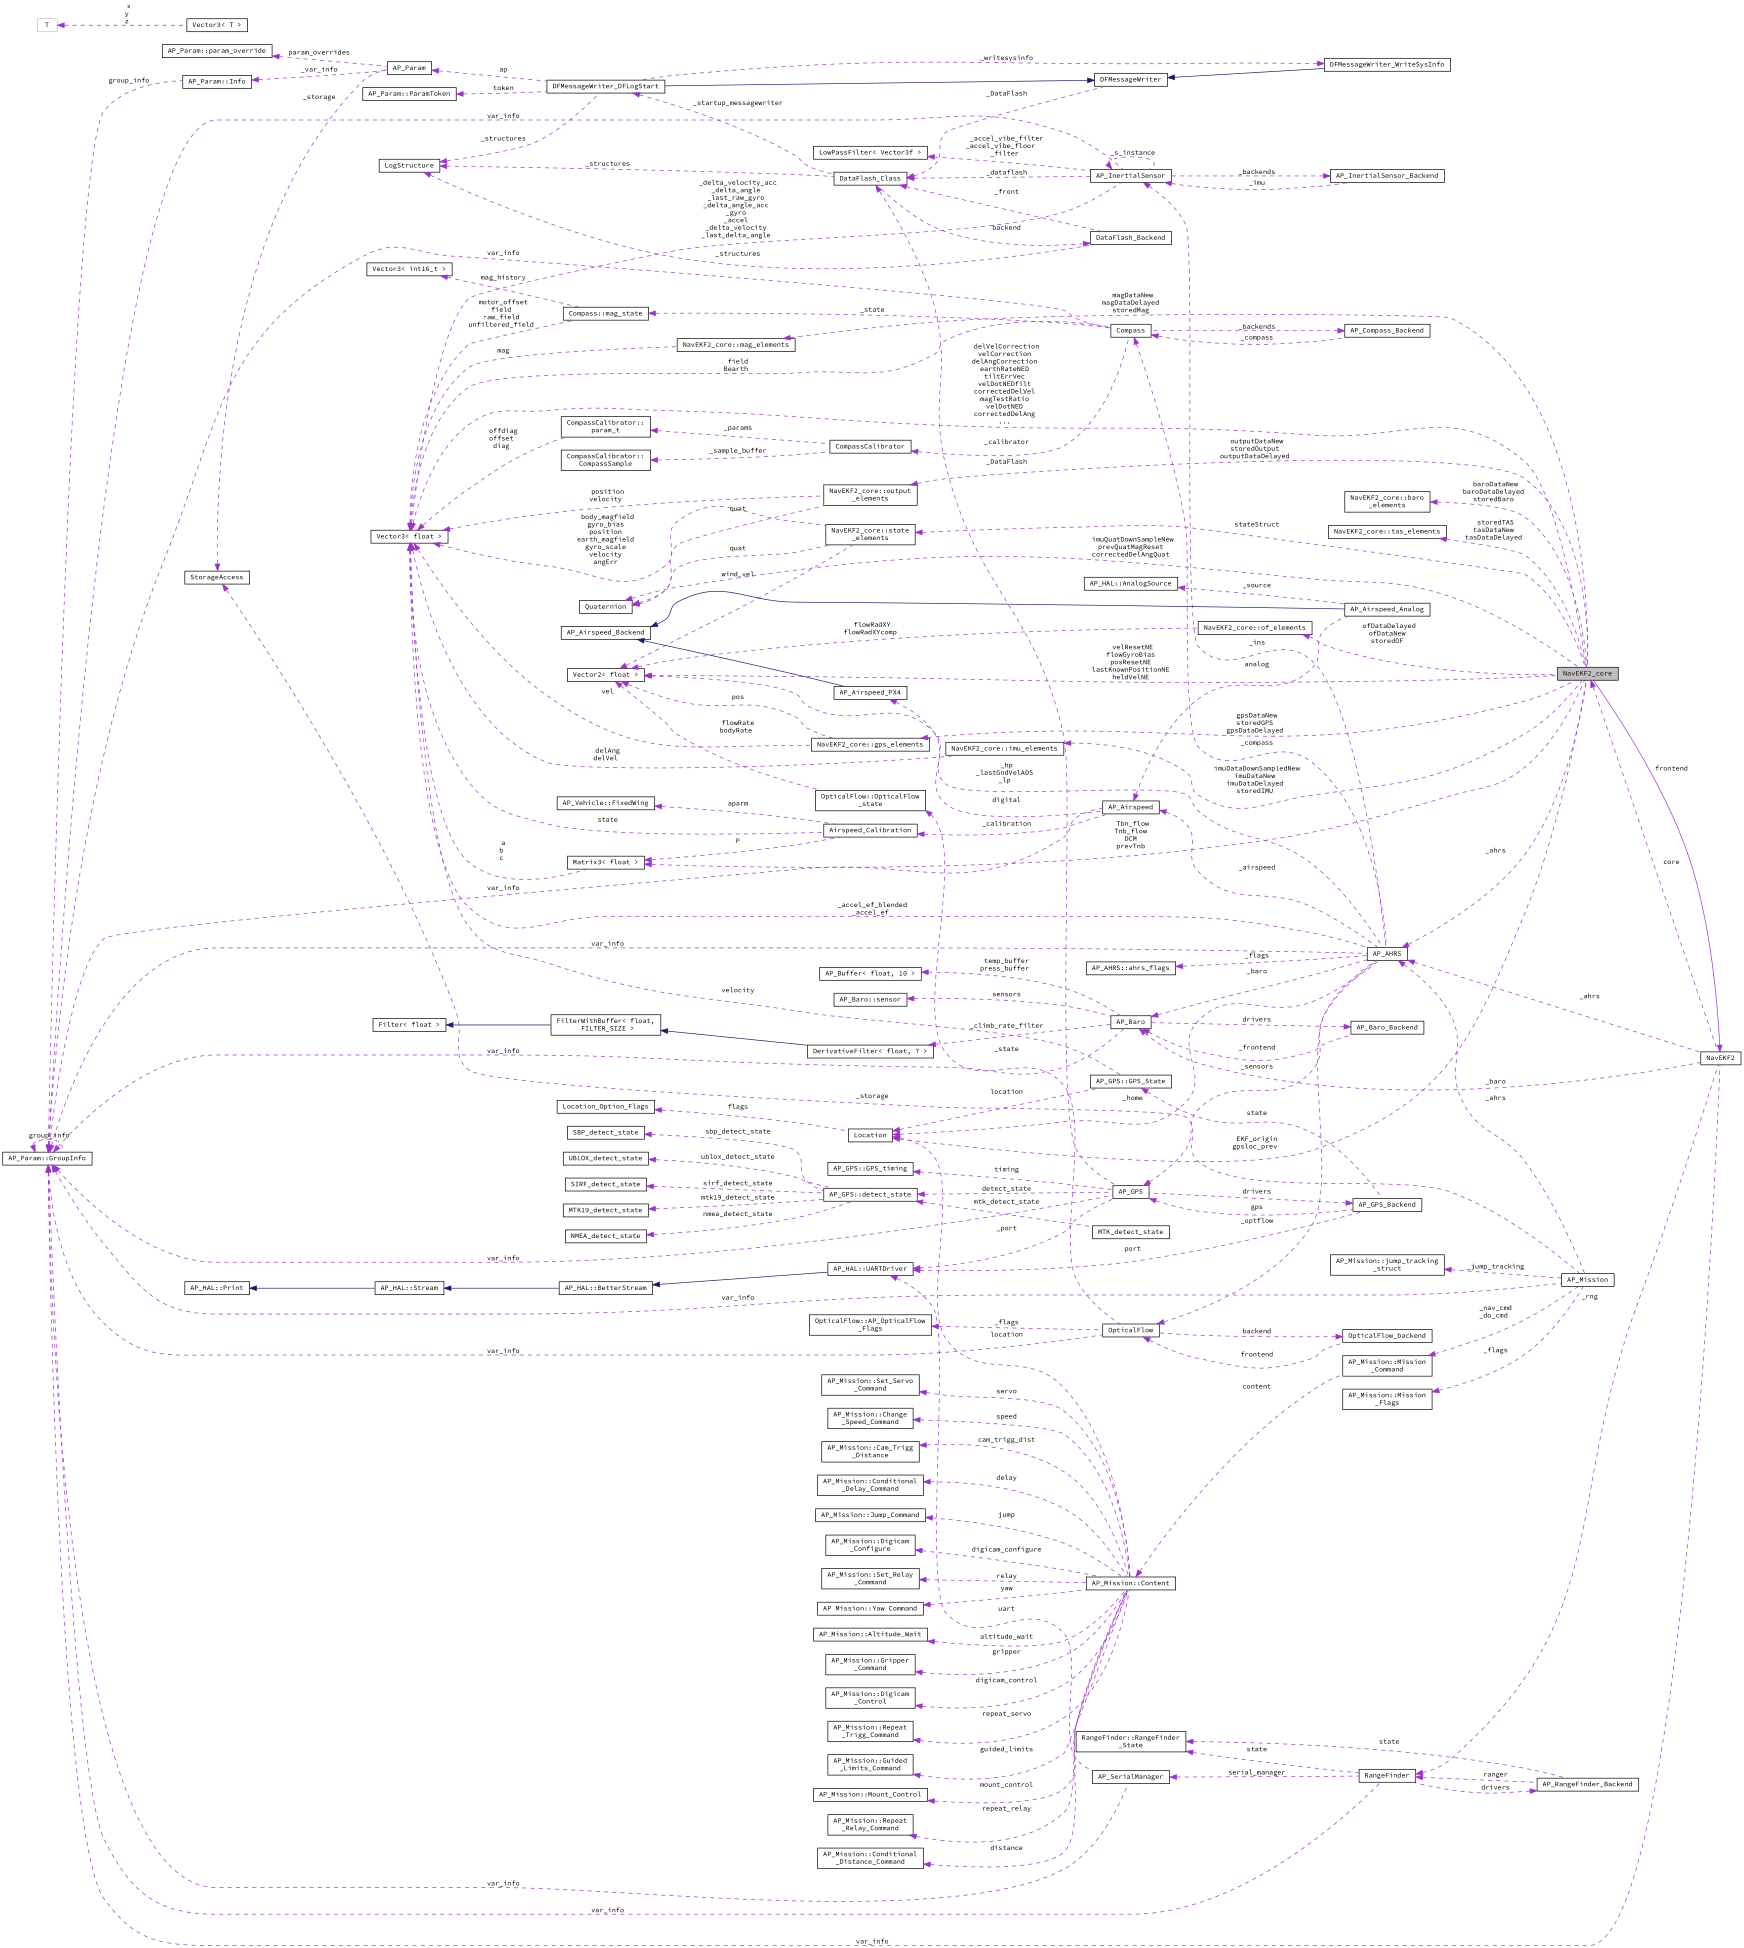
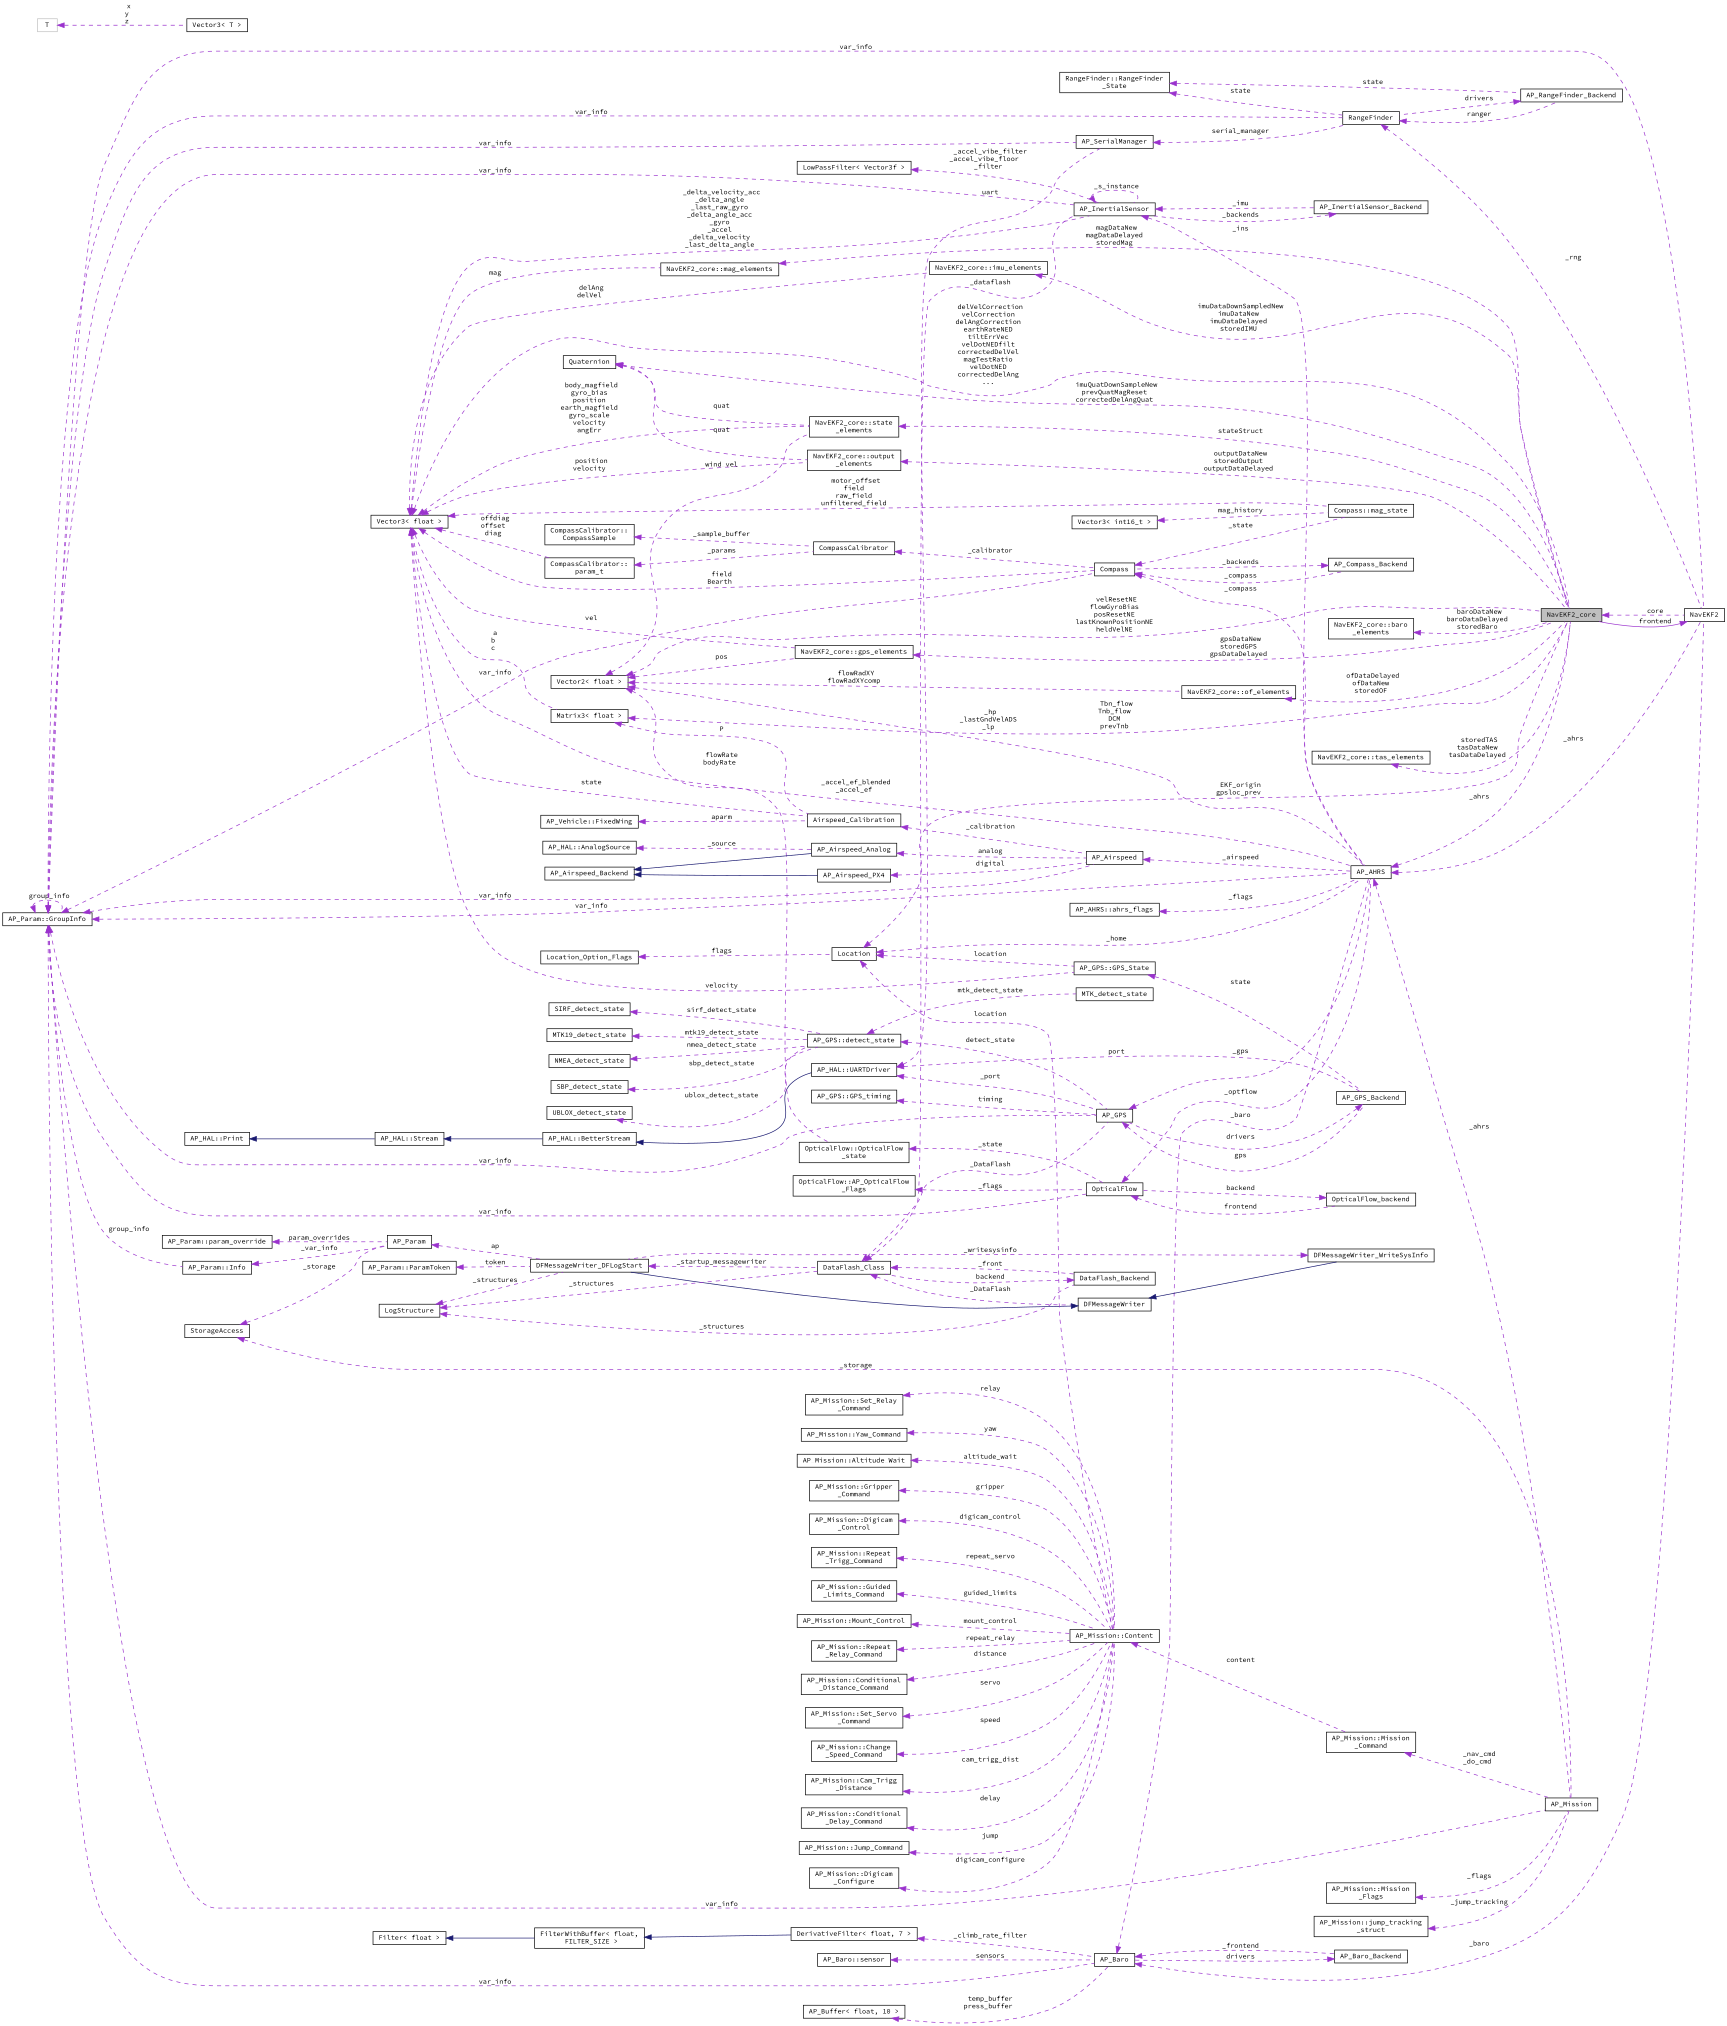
(883, 315) -> (1243, 541)
(1225, 687) -> (995, 857)
(1255, 1067) -> (1239, 1051)
